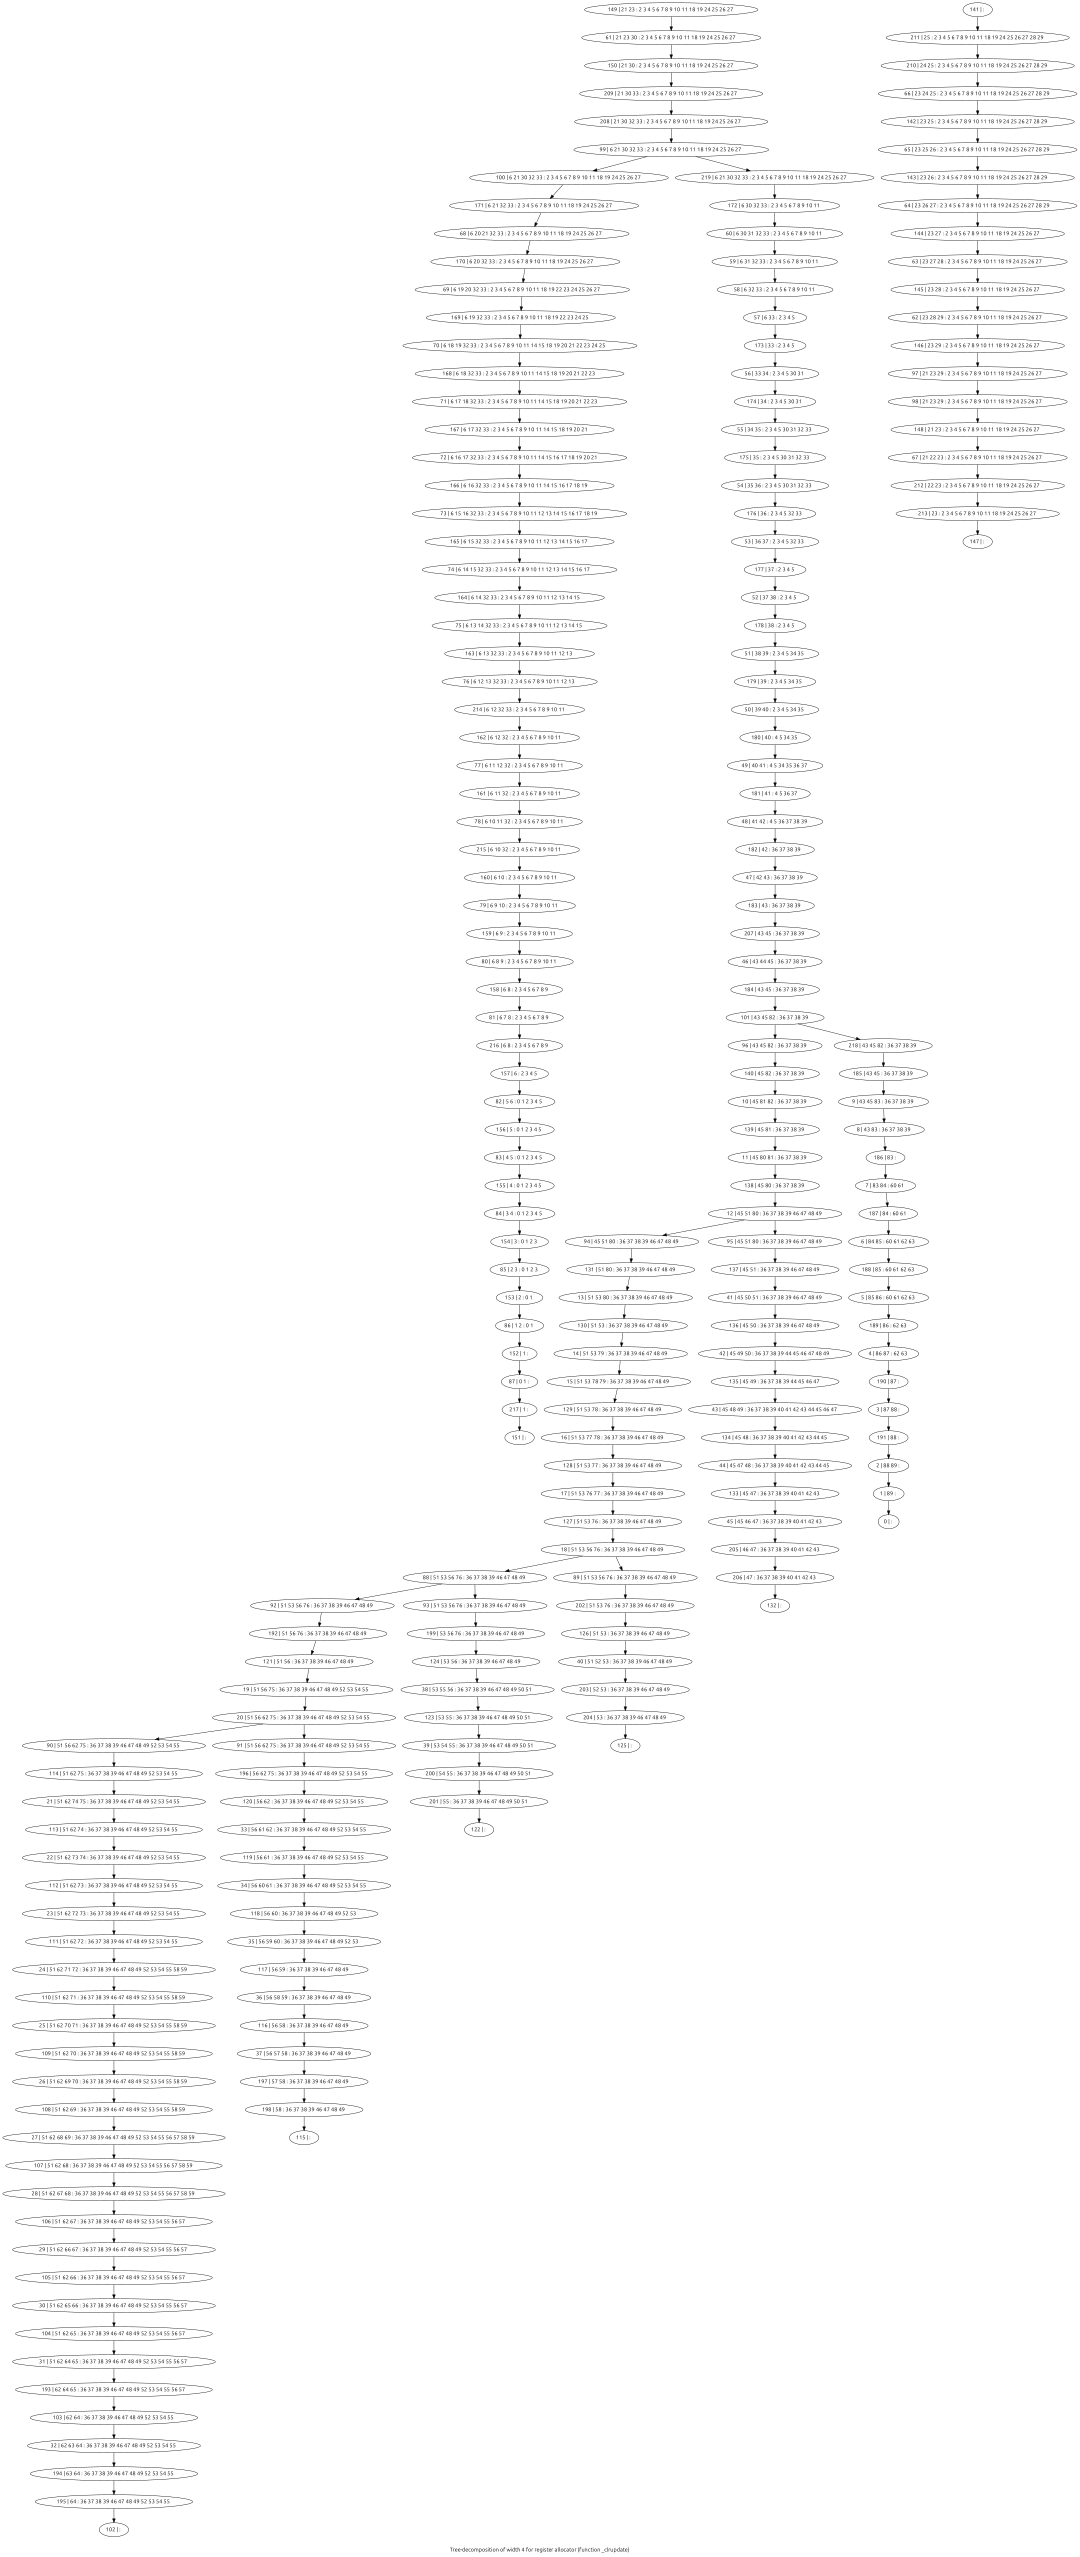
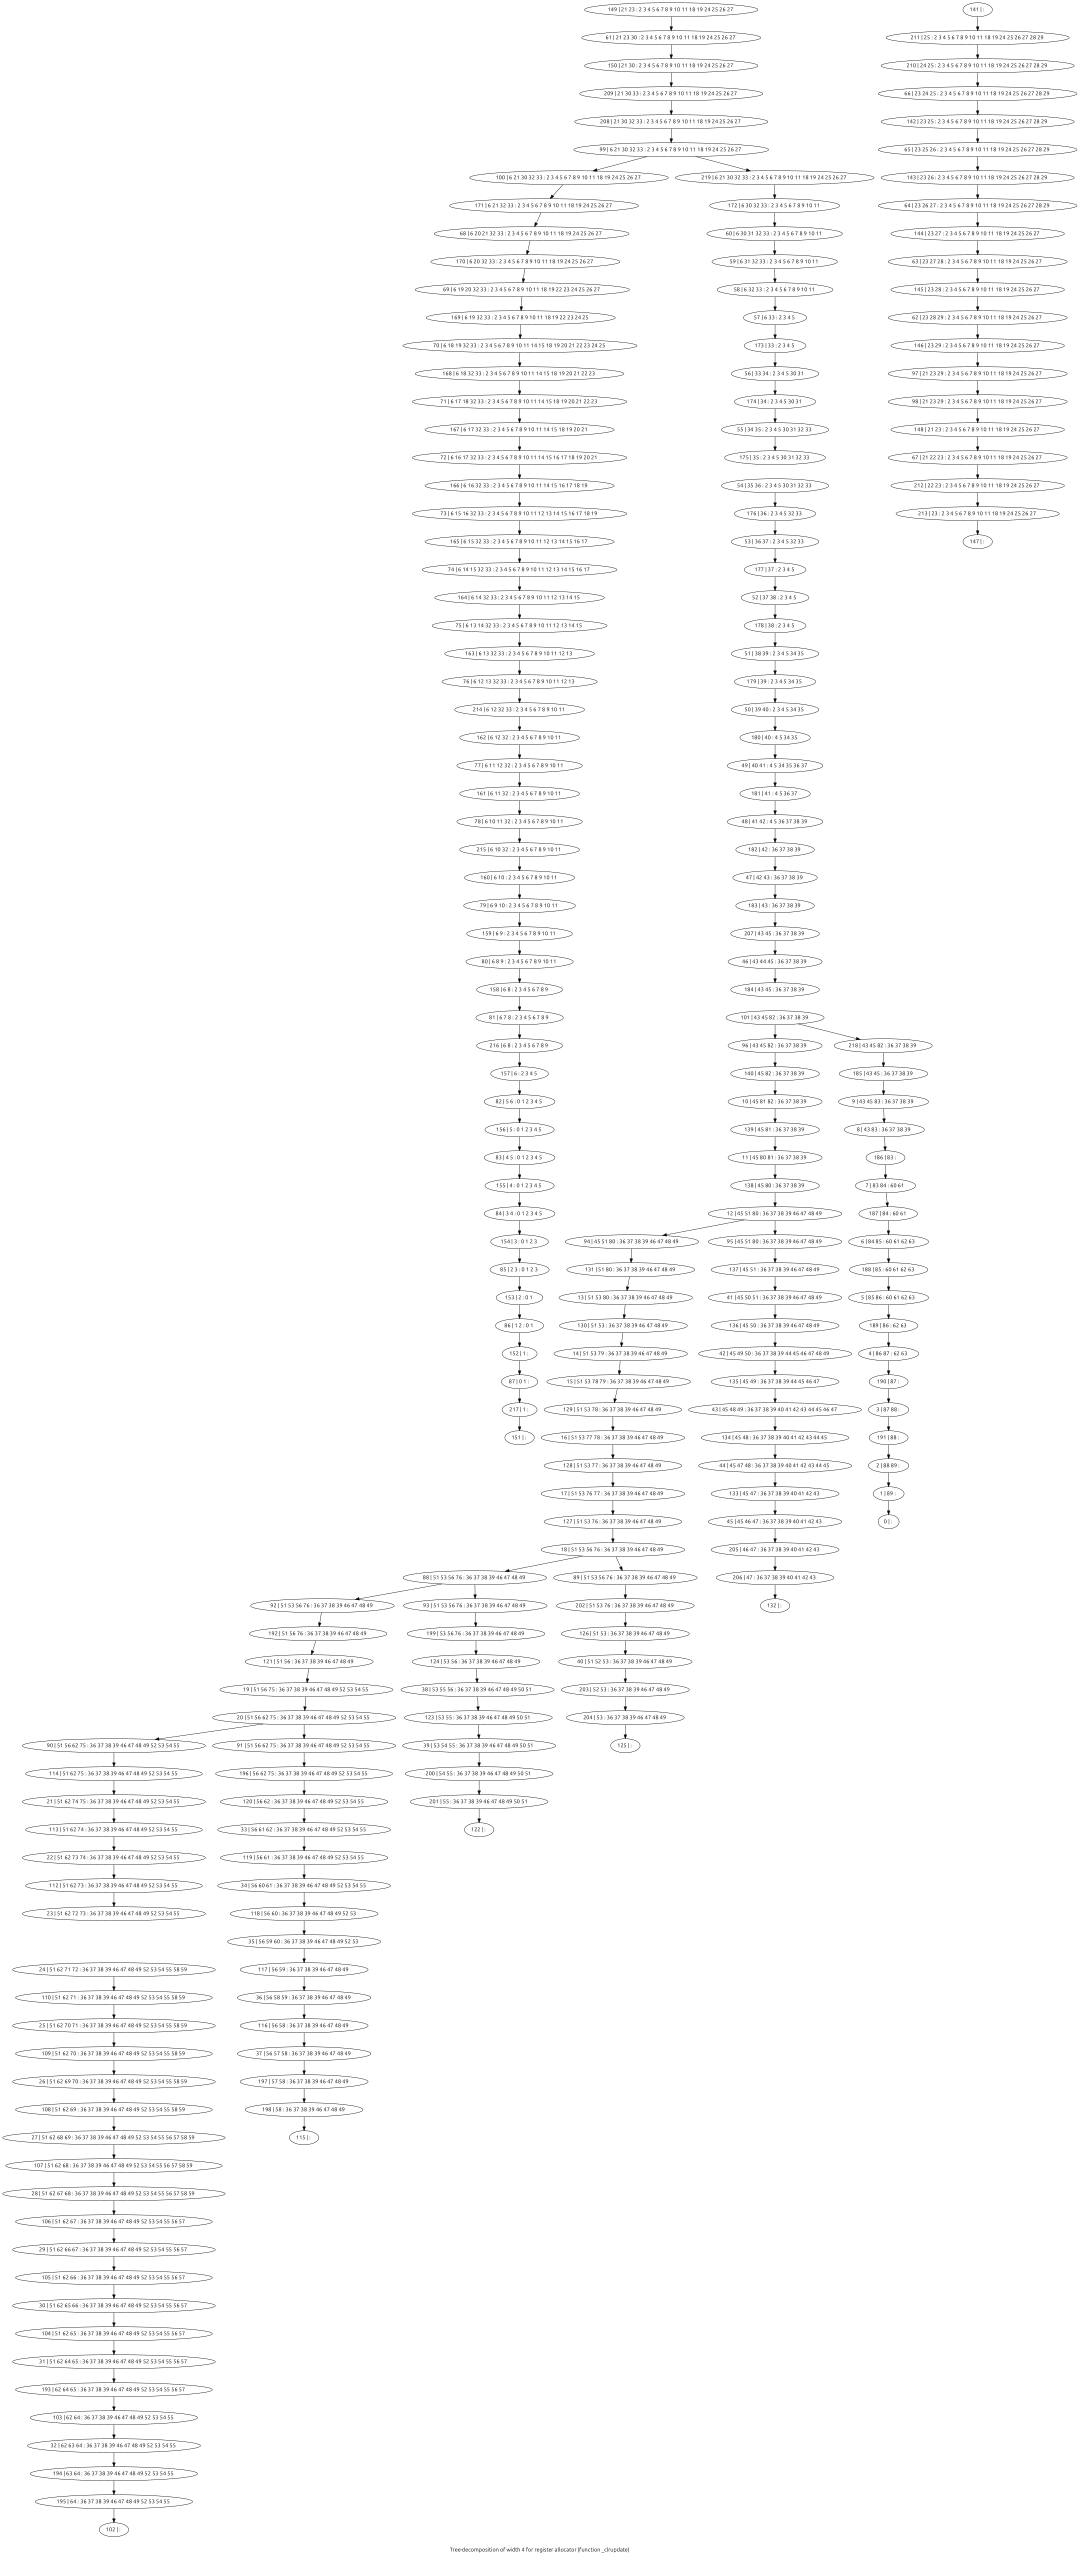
(775, 470) -> none
(775, 1002) -> none
(114, 1942) -> none
